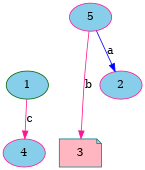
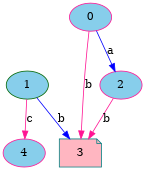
(91, 17) -> (91, 17)
none -> (51, 115)
none -> (103, 115)
